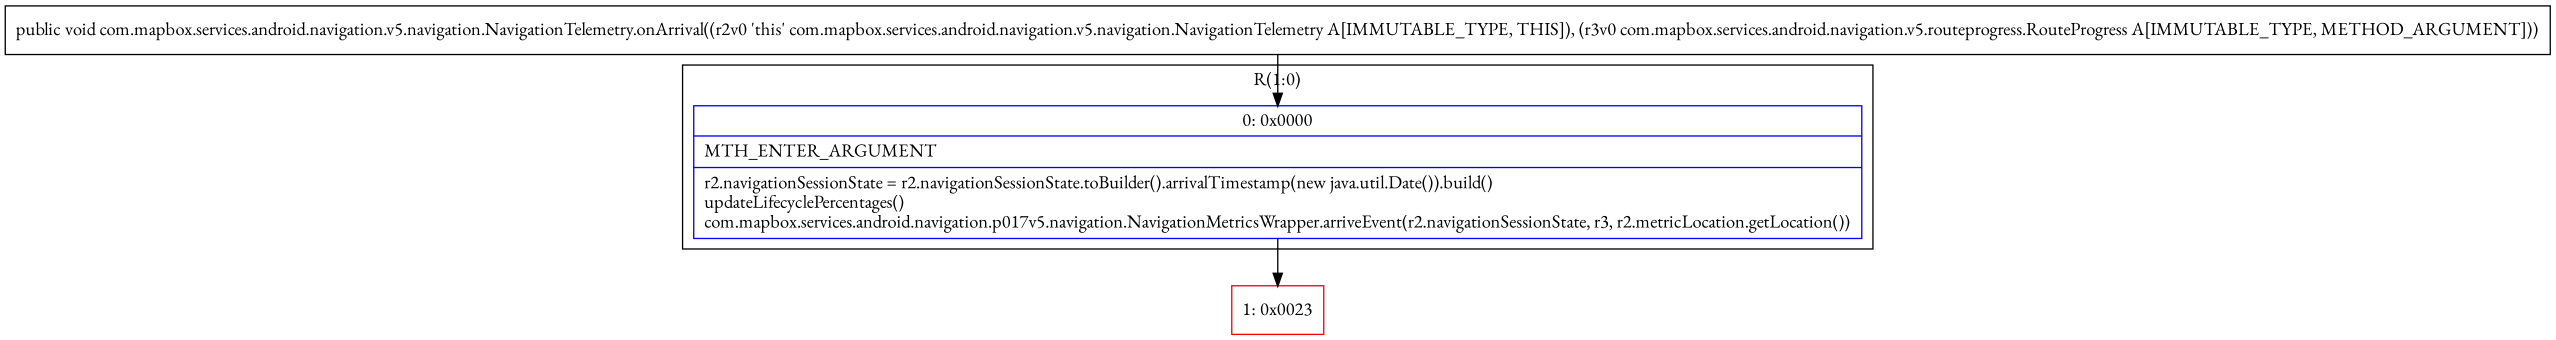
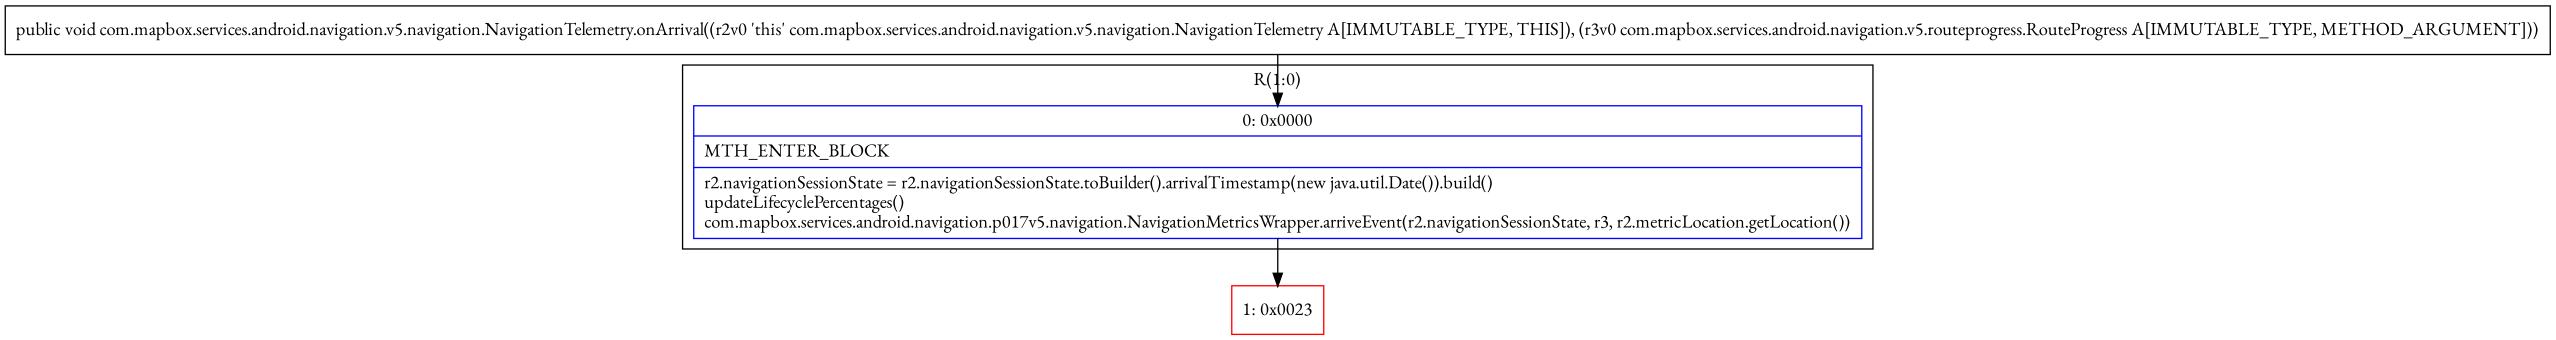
(821, 151) -> (798, 151)
